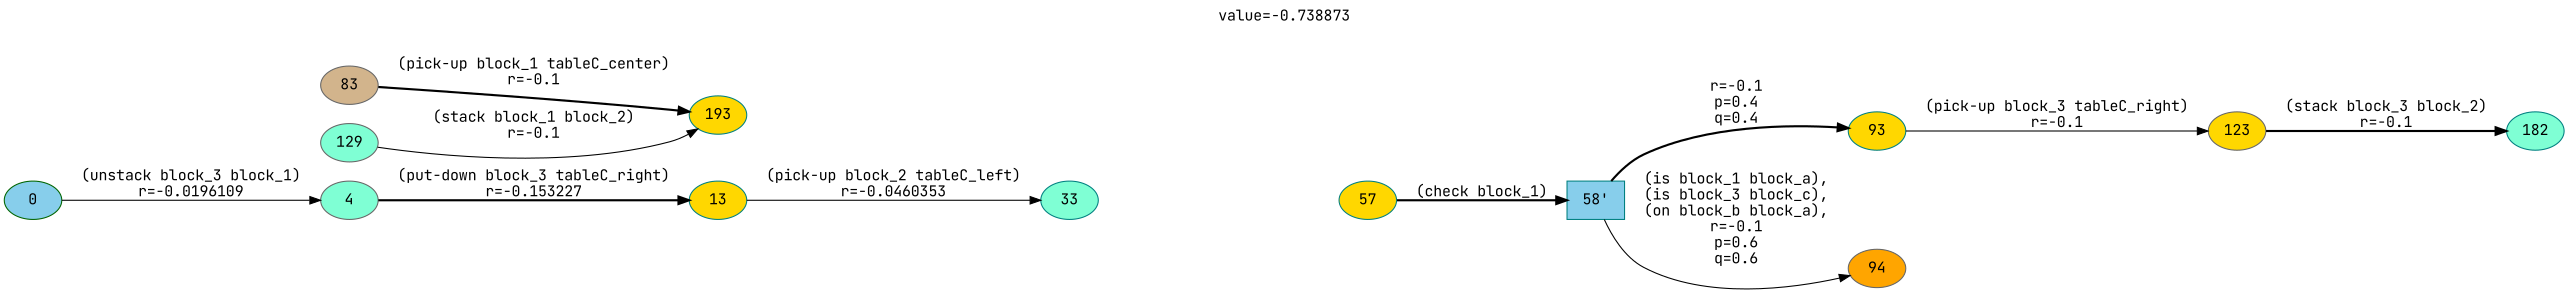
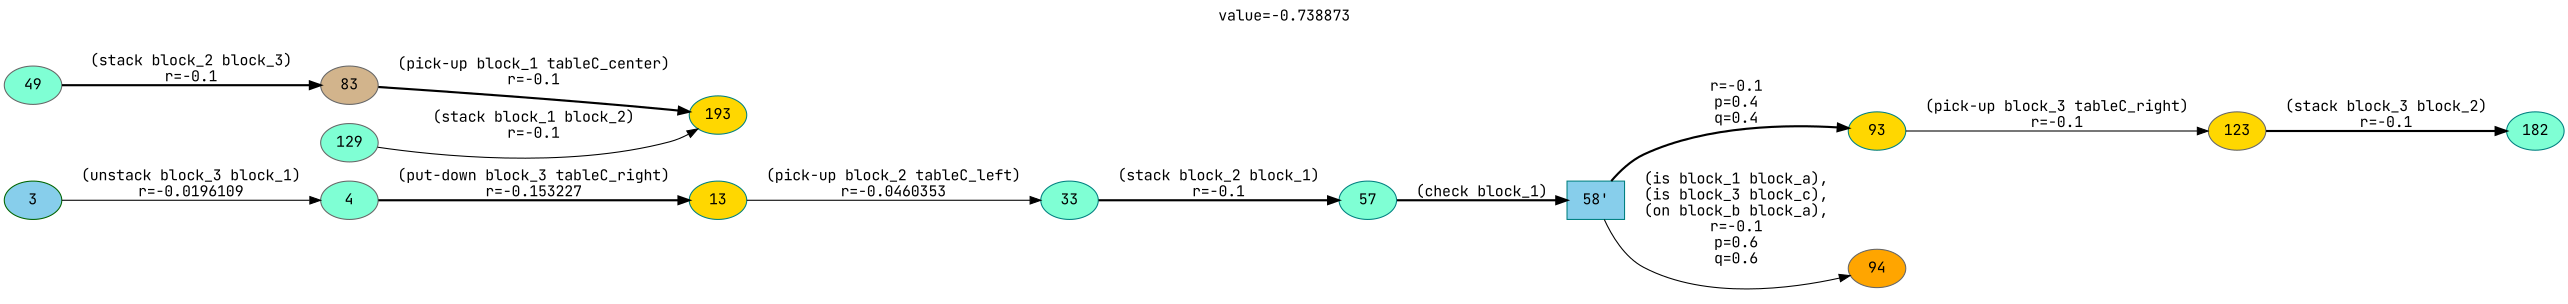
none -> (33, 85)
(33, 200) -> (33, 200)
none -> (1213, 200)
(1368, 200) -> (1368, 200)
